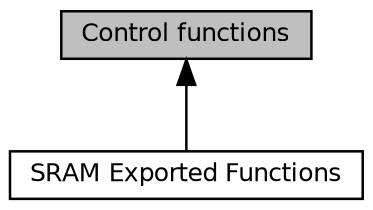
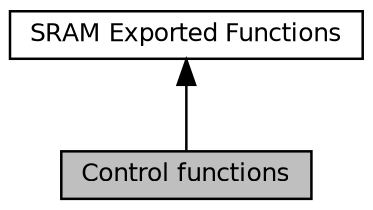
(186, 118) -> (186, 118)
